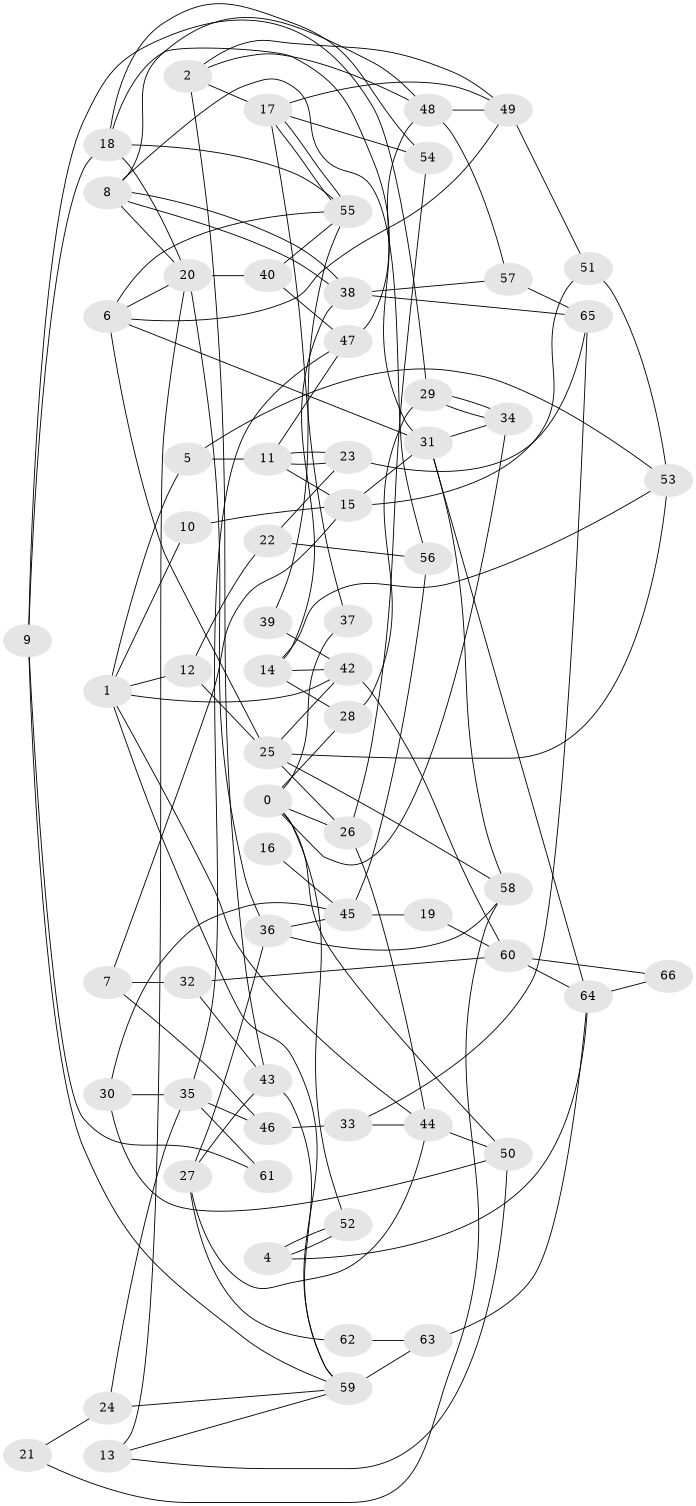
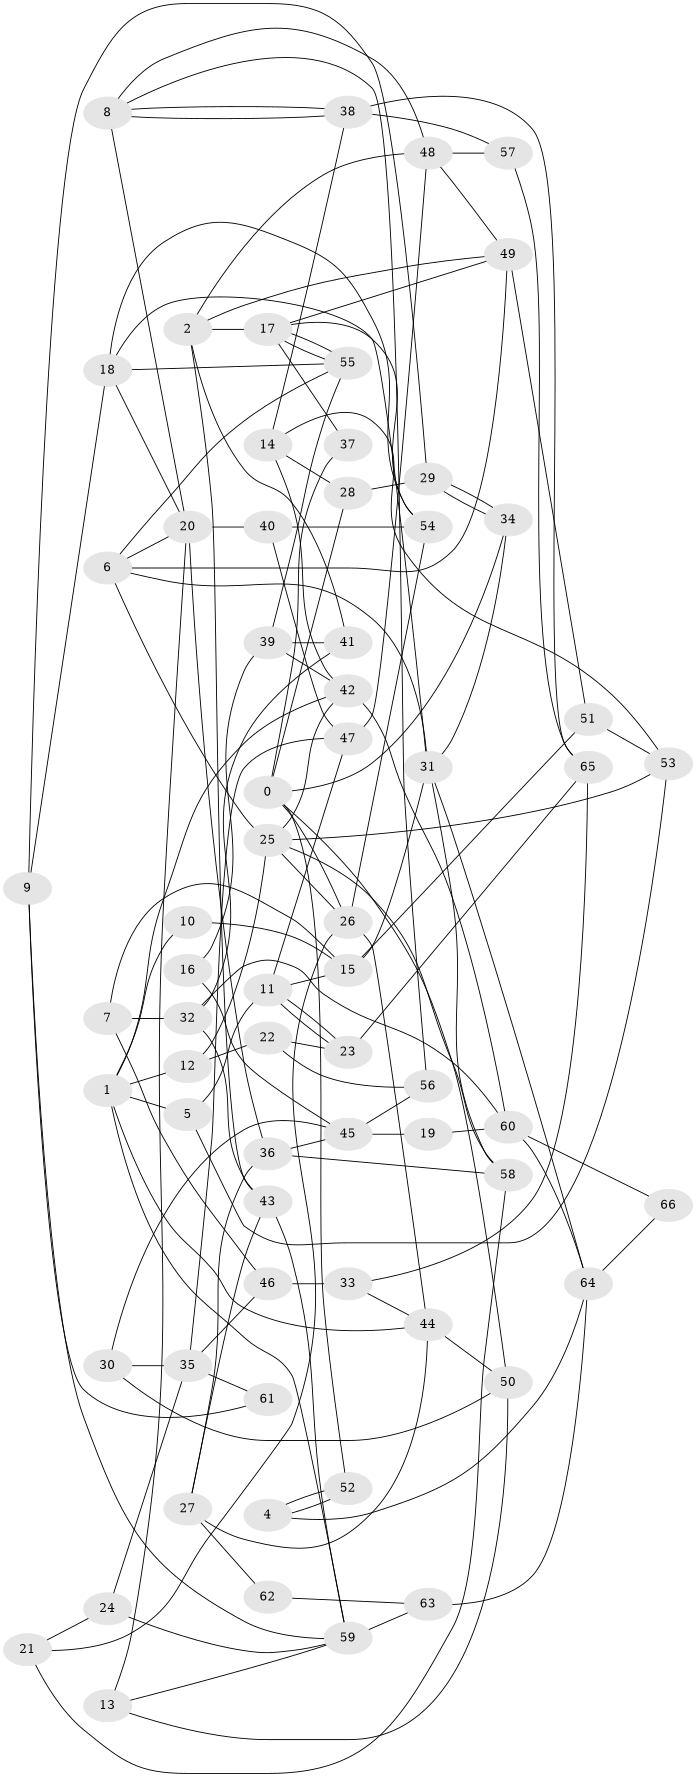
(308, 244) -> (348, 527)
none -> (348, 643)
none -> (232, 854)
none -> (314, 1308)
